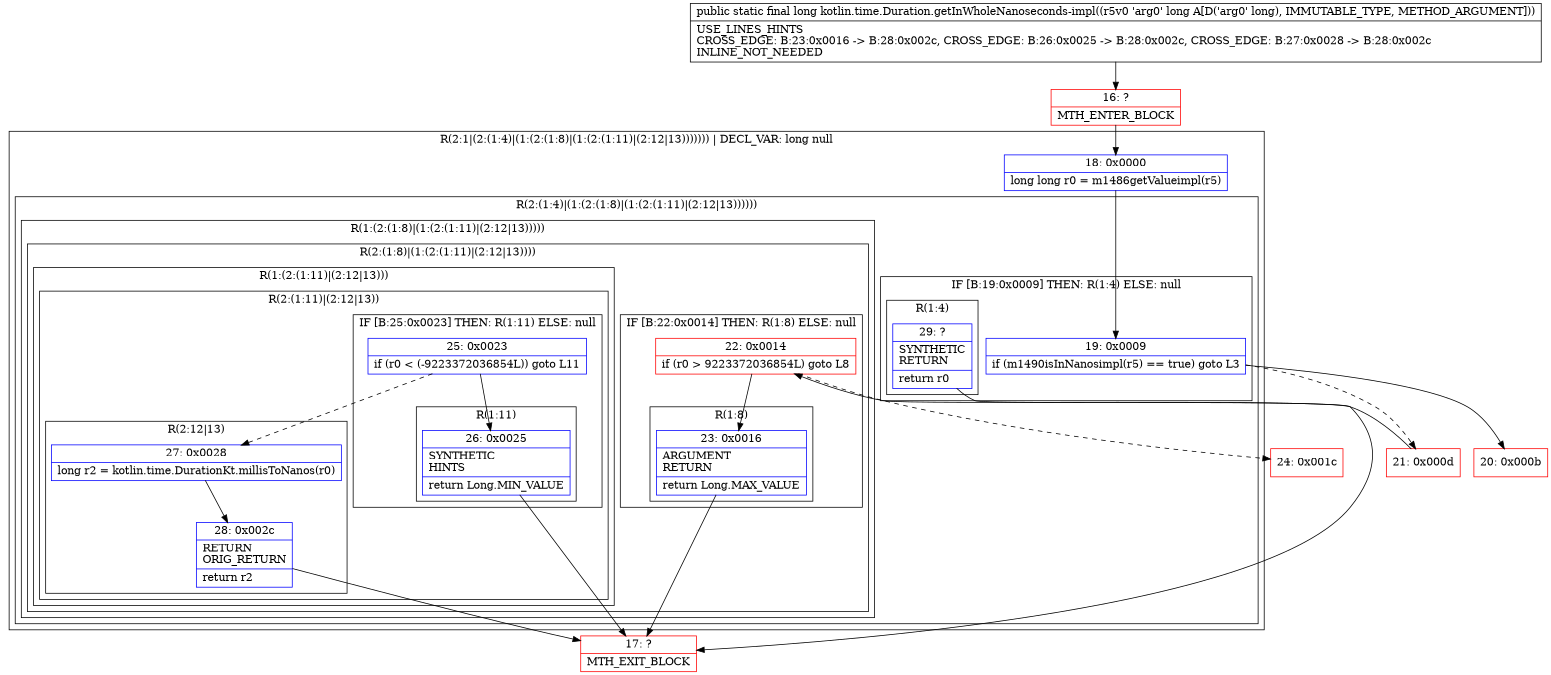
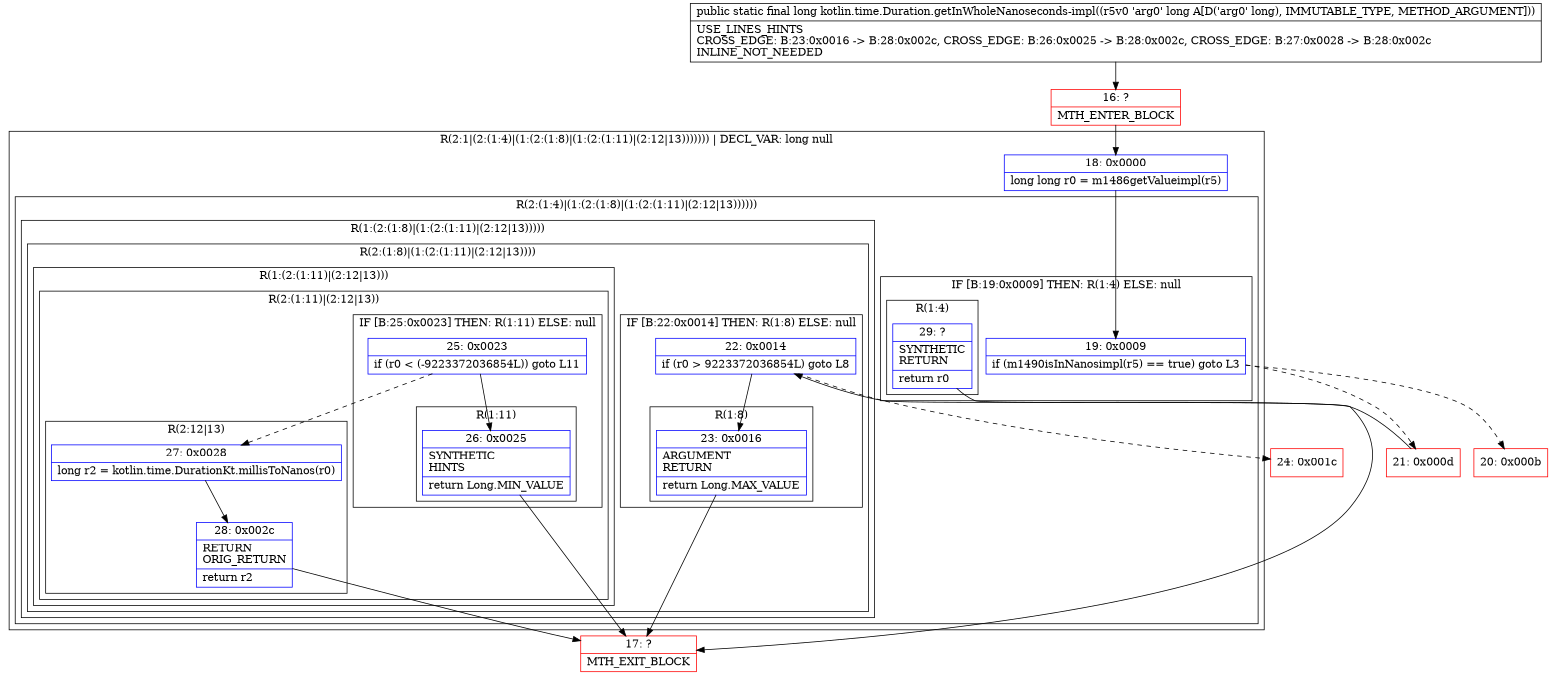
(756, 356) -> (756, 356)
(1382, 382) -> (1382, 382)
